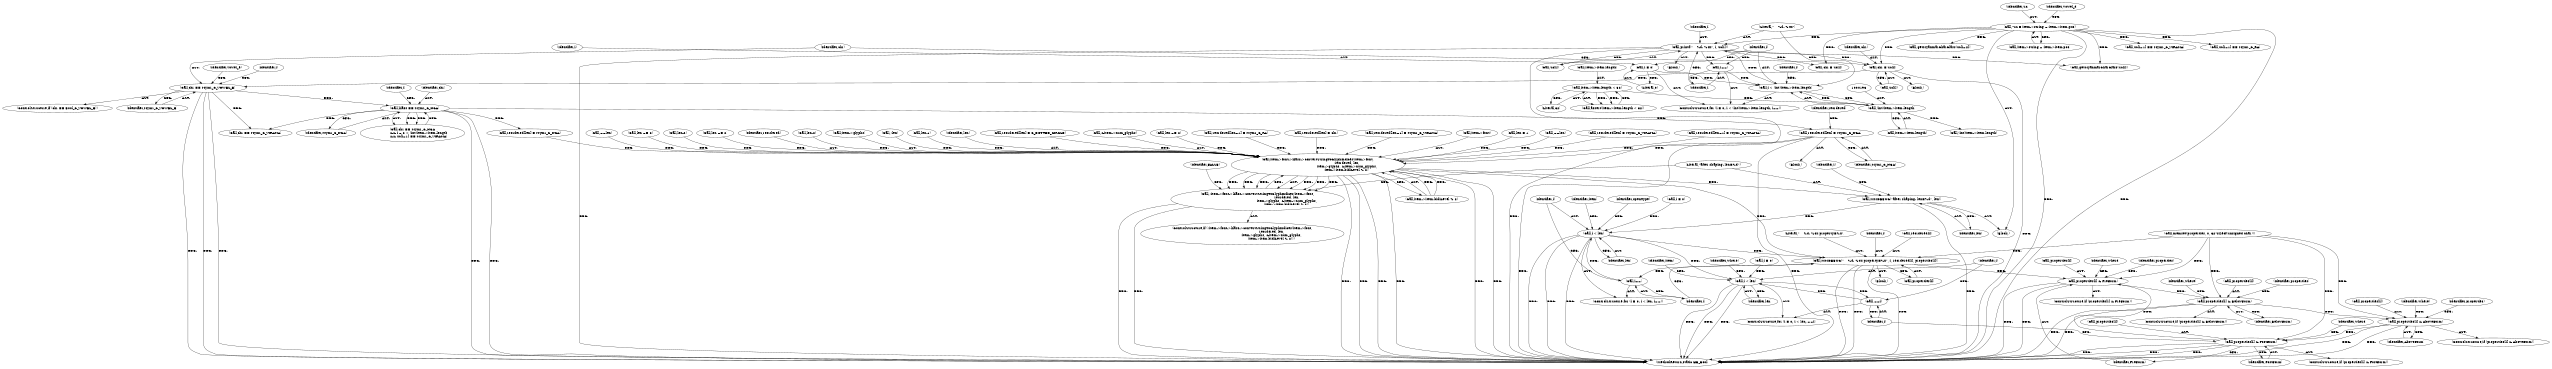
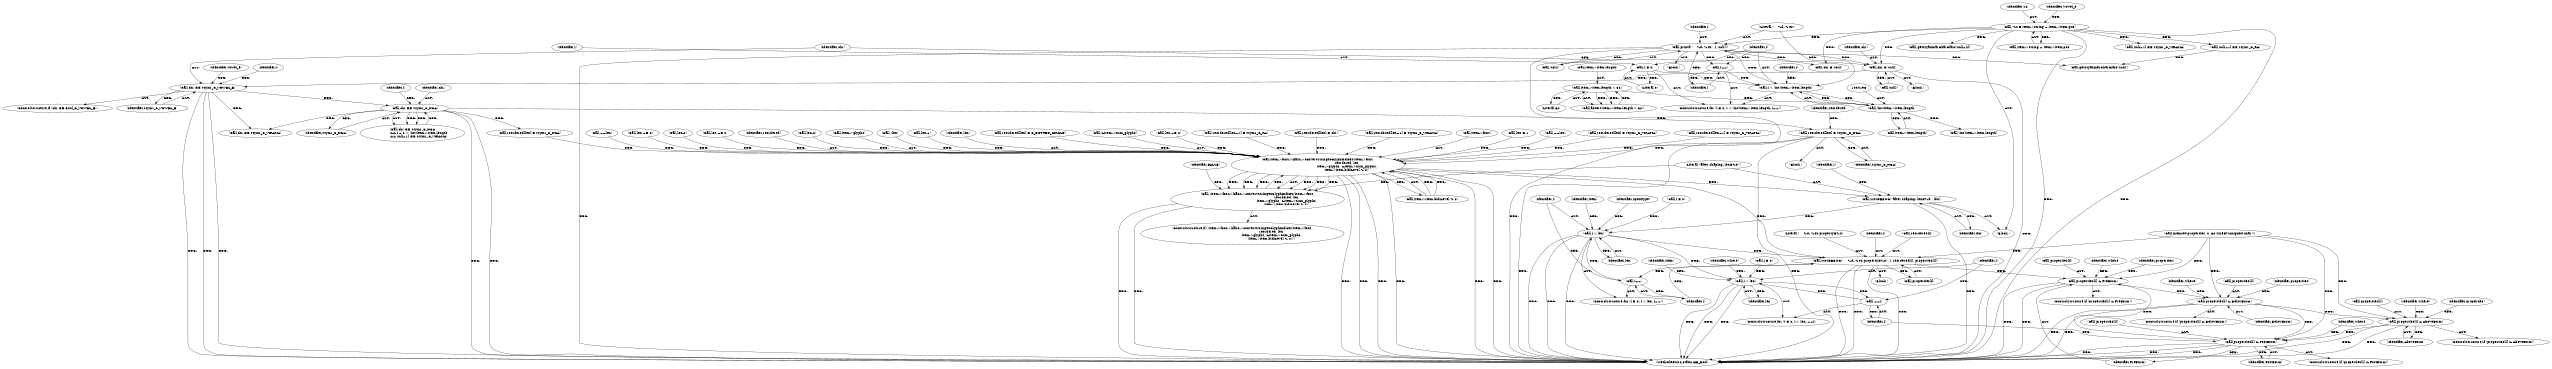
(2095, 39) -> (2169, 57)
(415, 108) -> (415, 108)
(2248, 311) -> (2298, 315)
